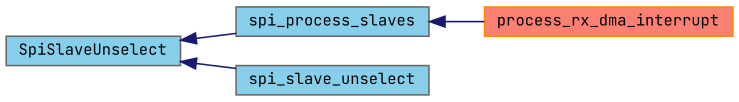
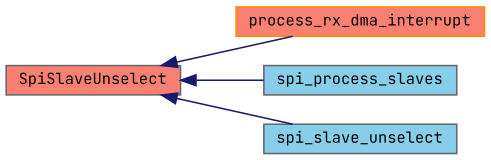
(465, 22) -> (235, 49)
(93, 51) -> (93, 80)
